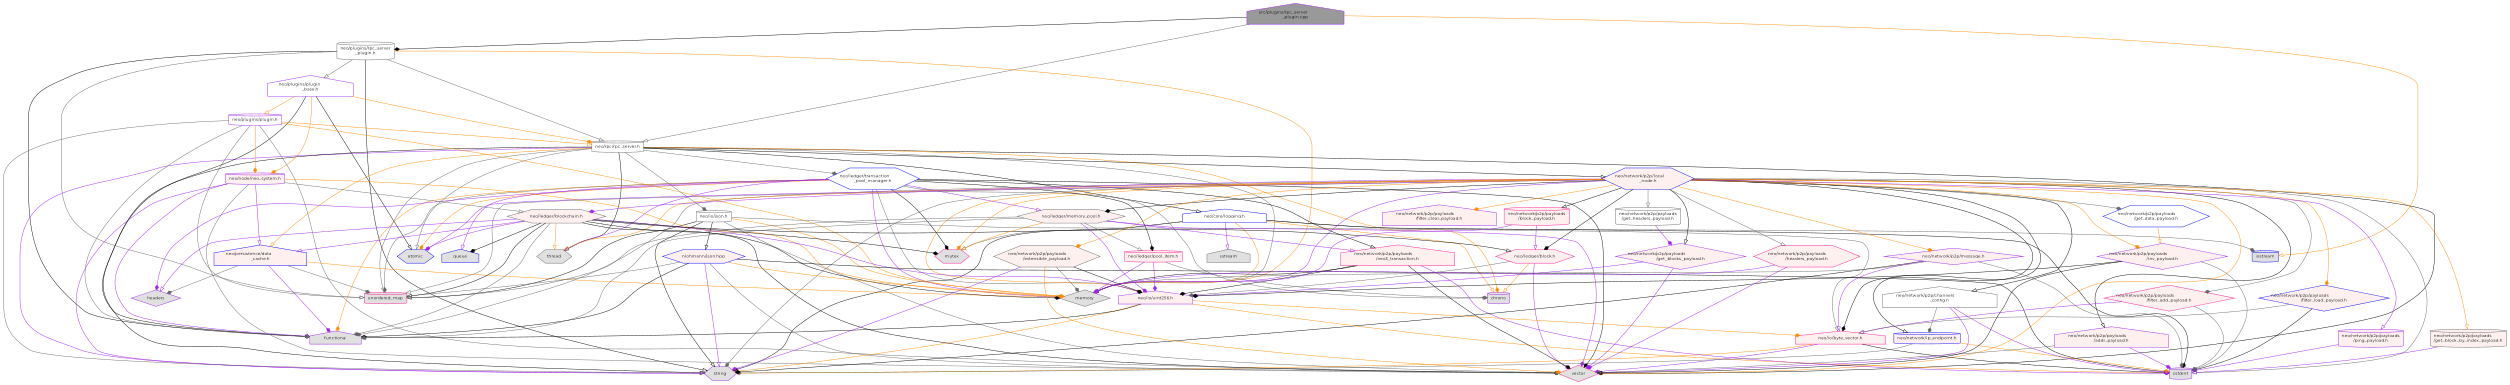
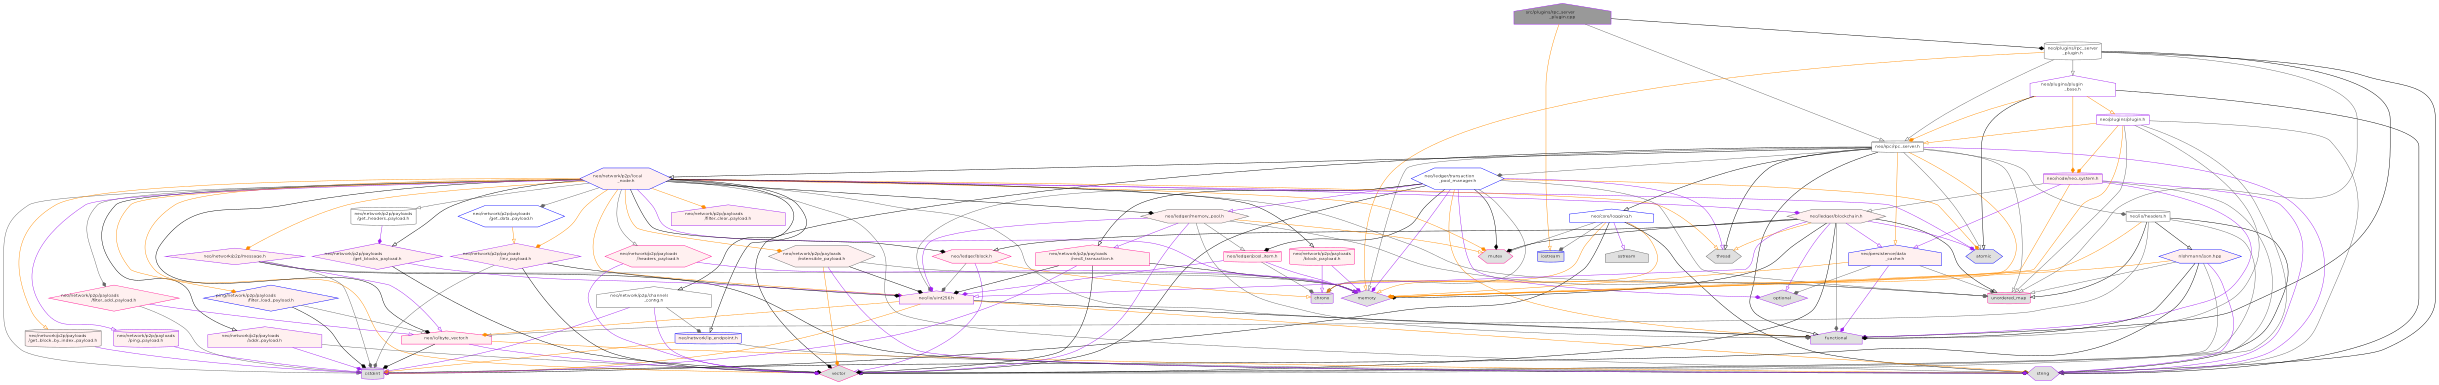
(714, 216) -> (2148, 216)
(1536, 233) -> (1322, 277)
(460, 256) -> none
(156, 298) -> (1782, 298)
(1085, 298) -> (1367, 298)
(2324, 298) -> (271, 298)
(1636, 320) -> (595, 355)
